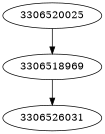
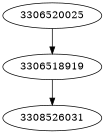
(52, 67) -> (52, 67)
(52, 118) -> (52, 118)
